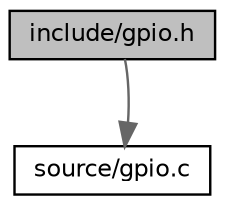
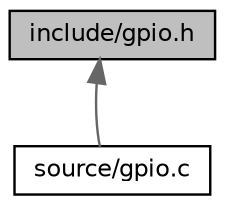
(128, 91) -> (96, 115)
